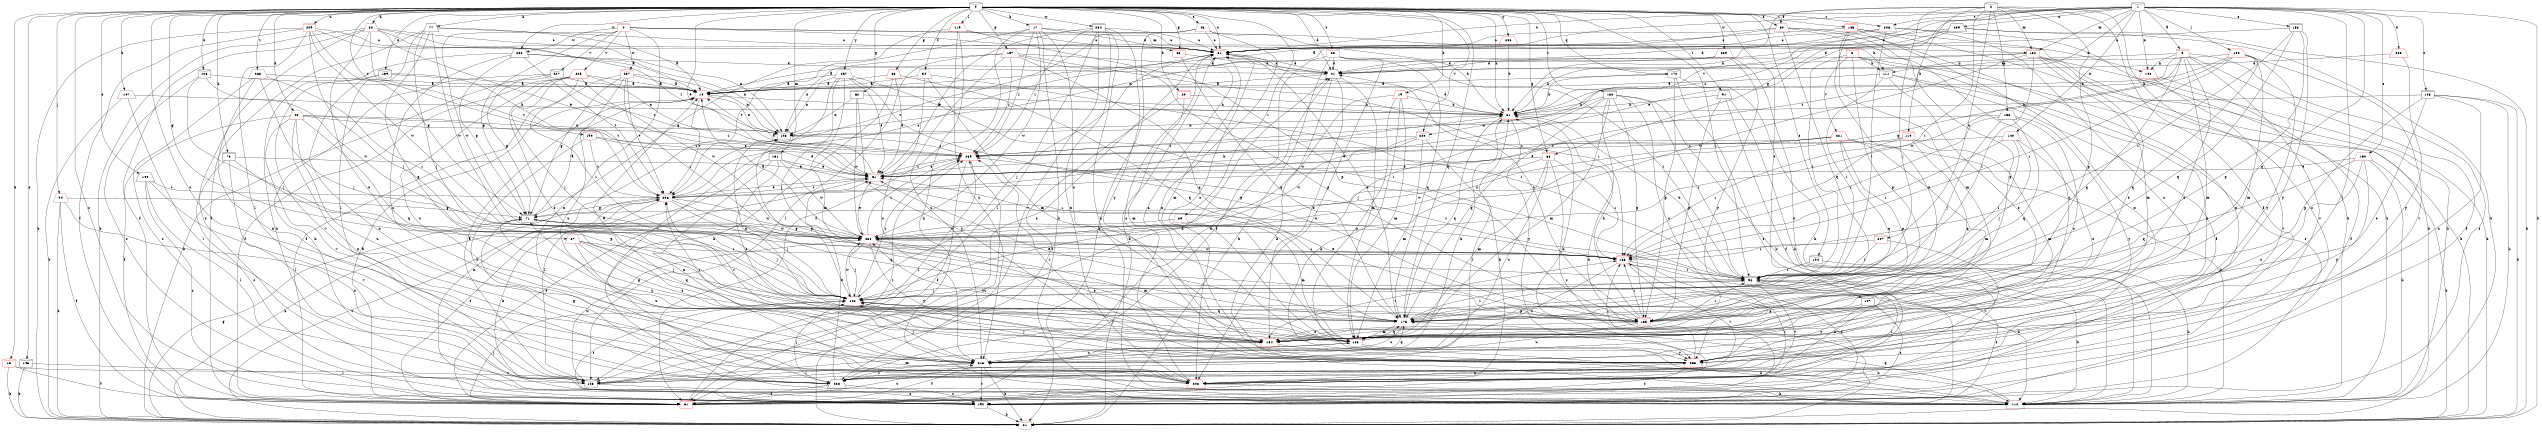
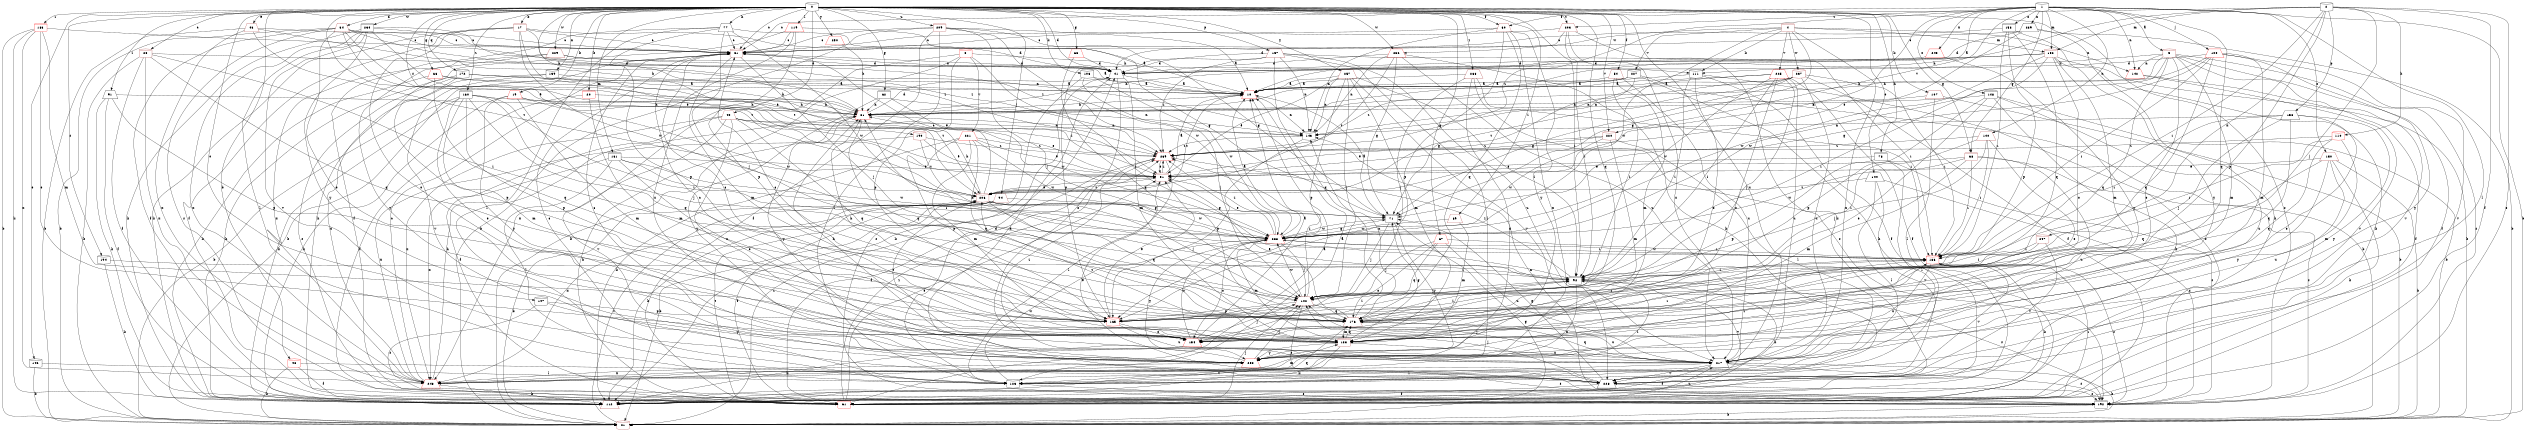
(1106, 38) -> (803, 46)
(520, 53) -> (1396, 53)
(1179, 53) -> (1076, 53)
(9, 363) -> (294, 363)
(981, 363) -> (1719, 363)
